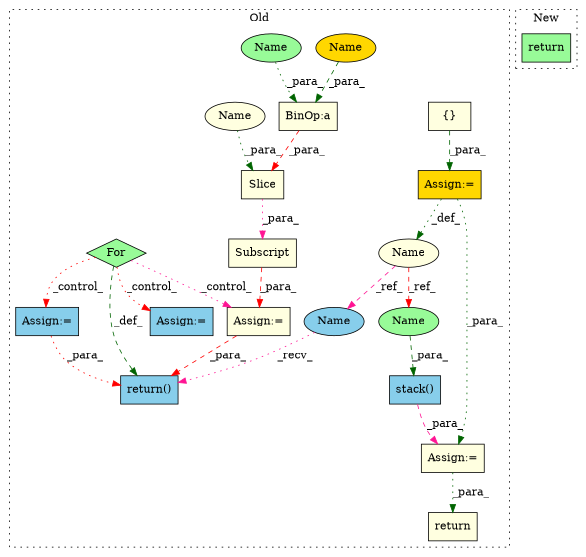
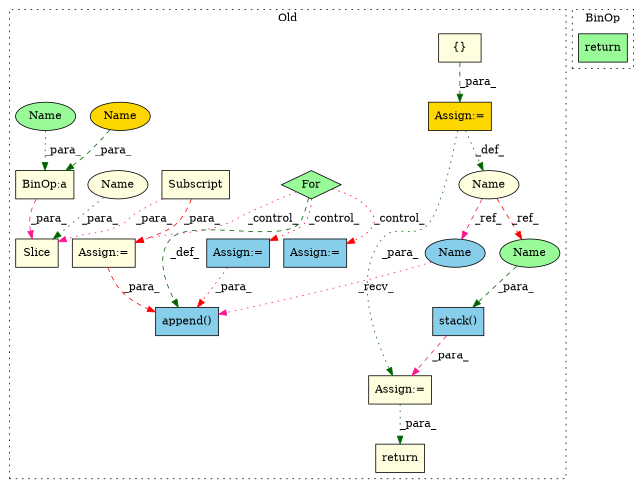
(546, 18) -> (603, 18)
(288, 147) -> (30, 214)
(263, 215) -> (117, 226)
(149, 390) -> (187, 322)
